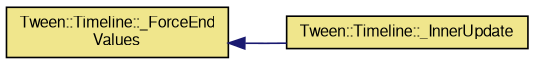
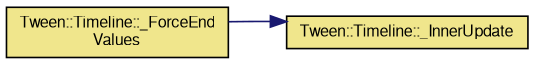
(266, 43) -> (249, 21)
